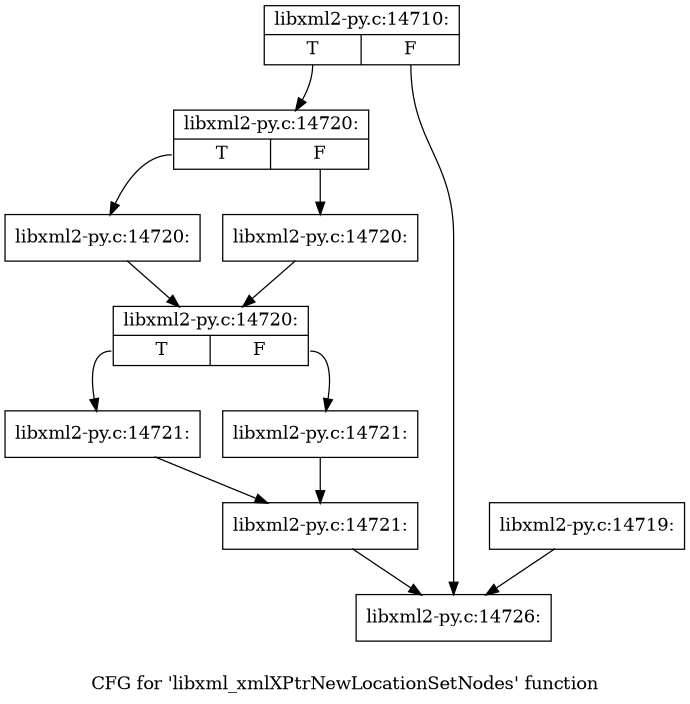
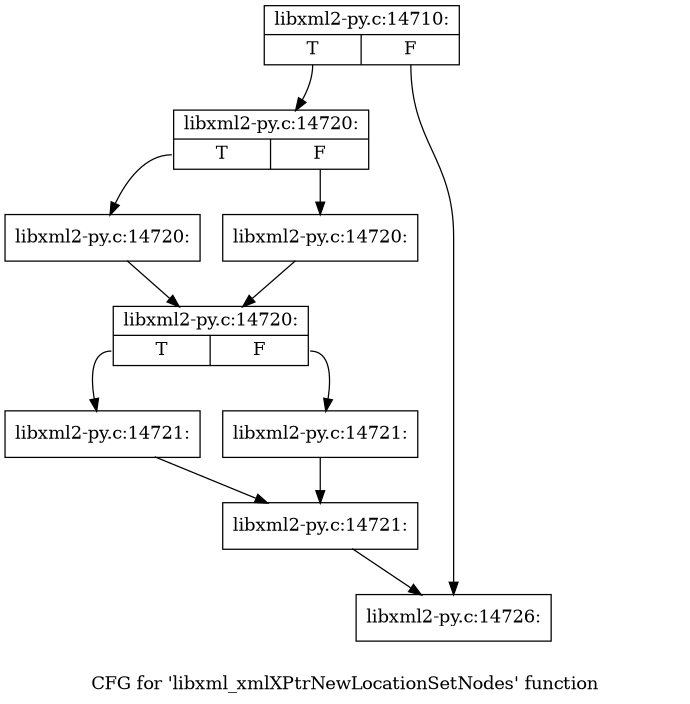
(587, 526) -> none
